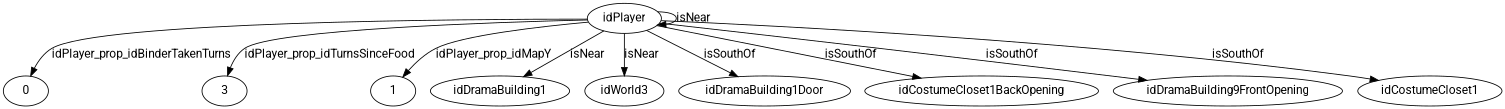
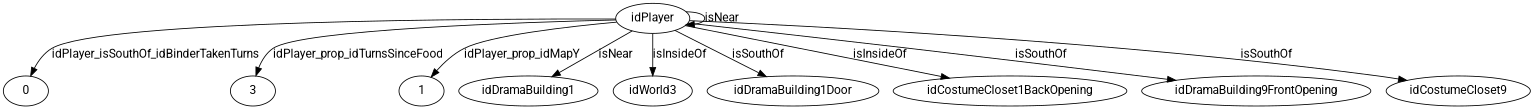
(141, 55) -> (156, 55)
(641, 55) -> (679, 55)
(851, 55) -> (880, 55)
(1430, 91) -> (1458, 91)
